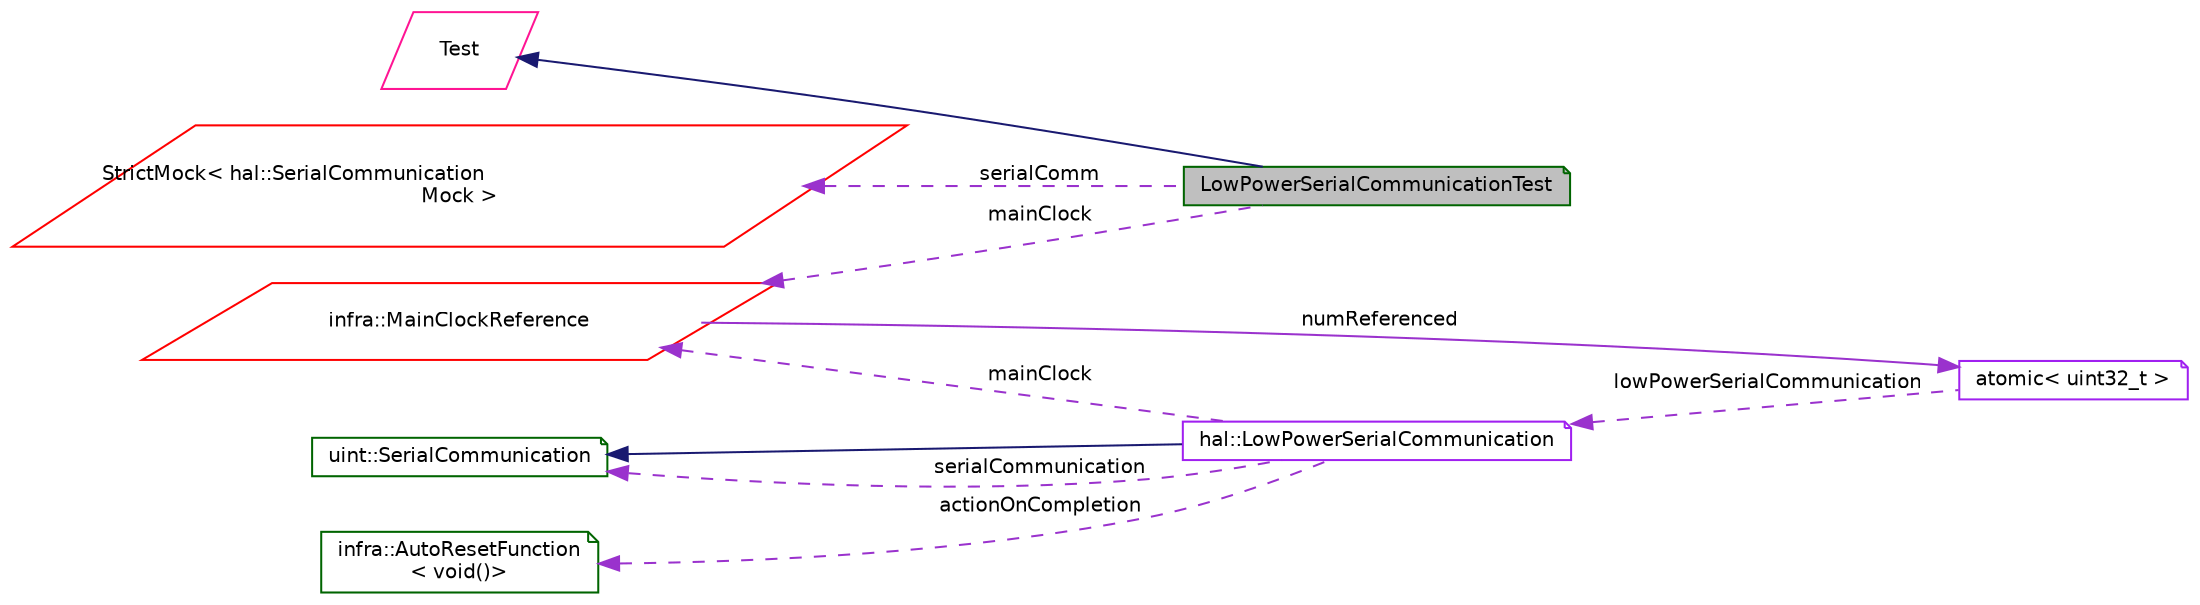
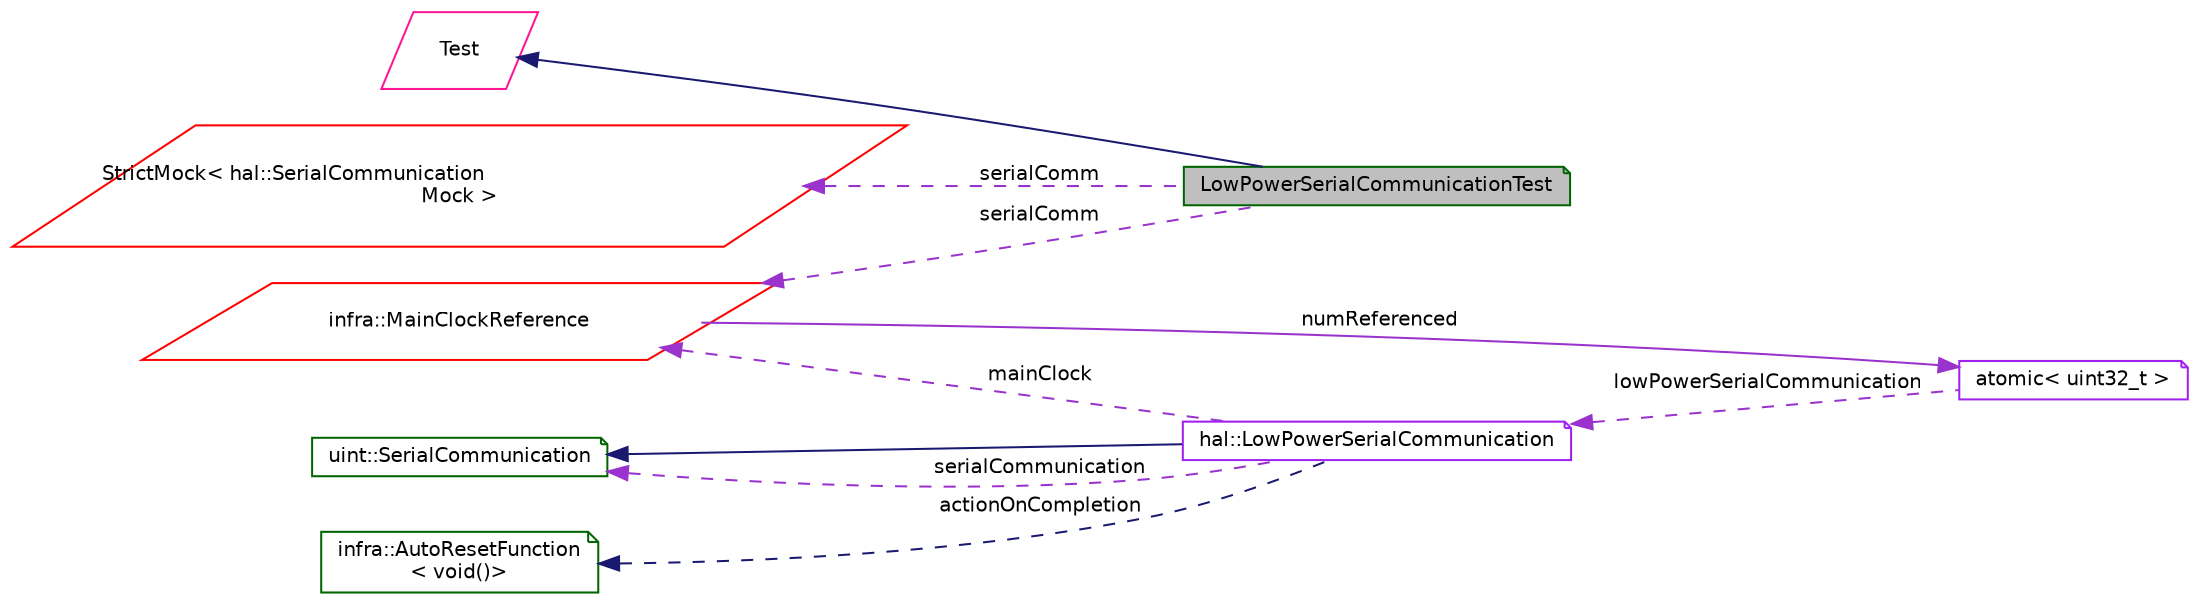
(1037, 215) -> (1037, 215)
(979, 543) -> (979, 543)
